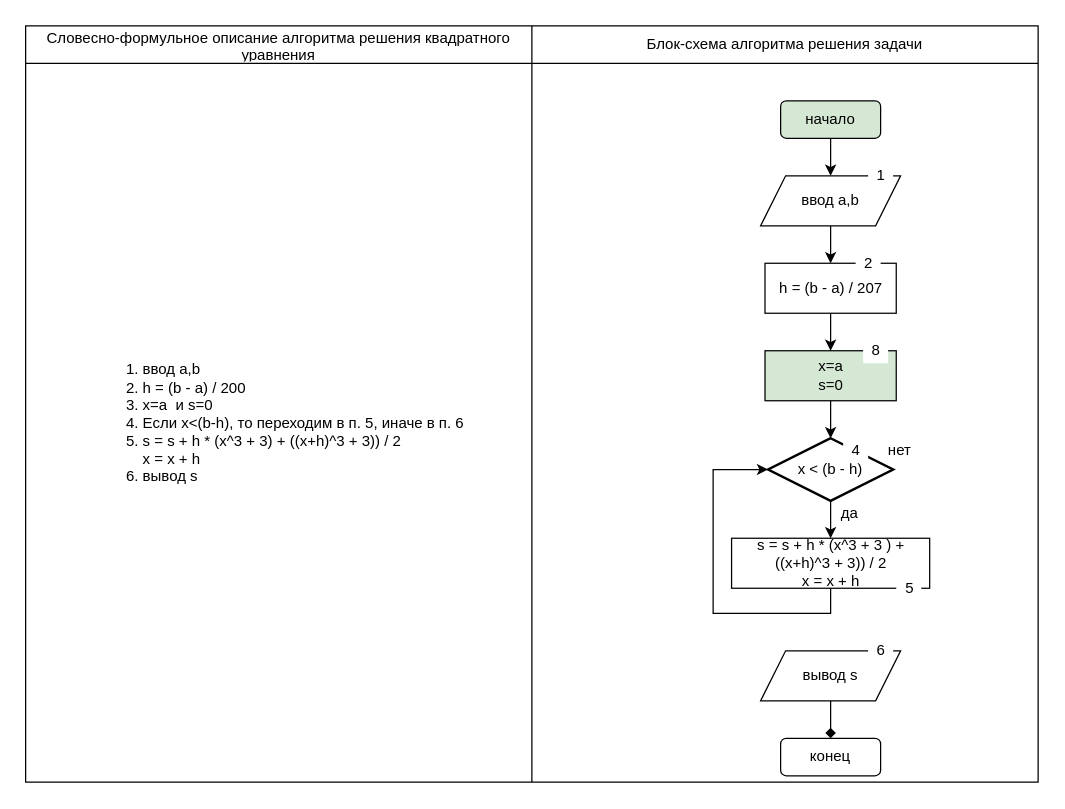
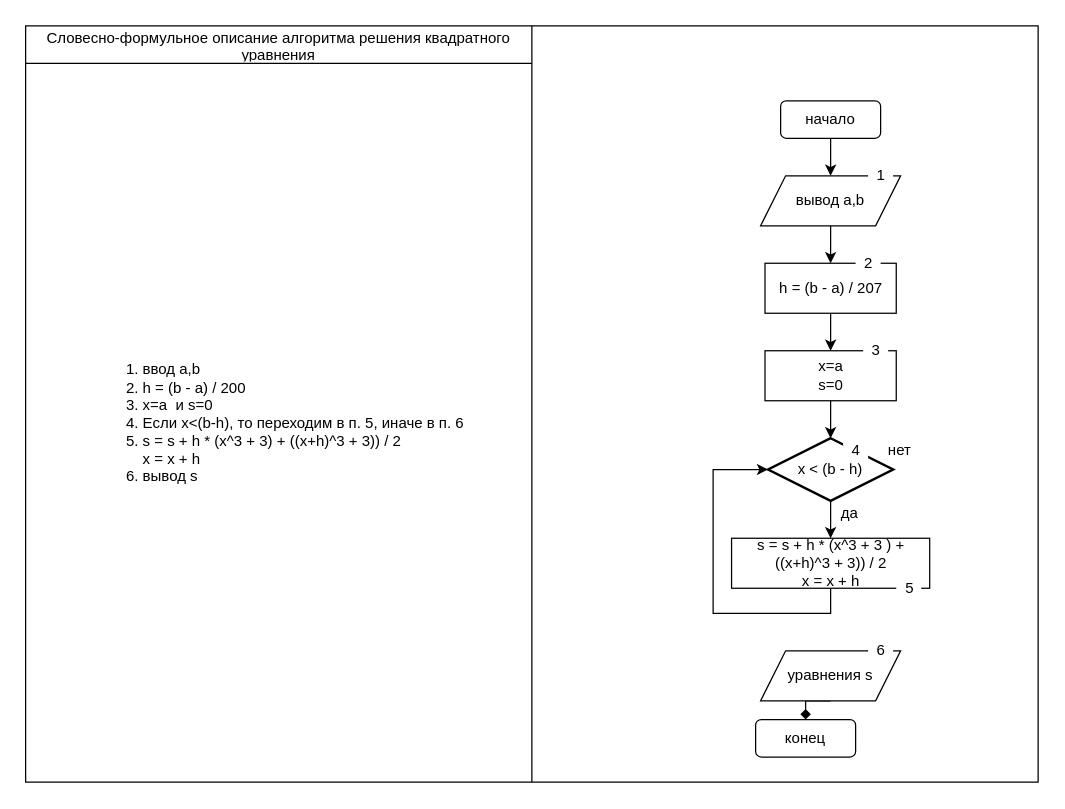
(785, 44) -> none
(831, 119) -> (831, 119)
(831, 201) -> (831, 201)
(876, 351) -> (876, 351)
(831, 376) -> (831, 376)
(831, 676) -> (831, 676)
(831, 757) -> (806, 738)
